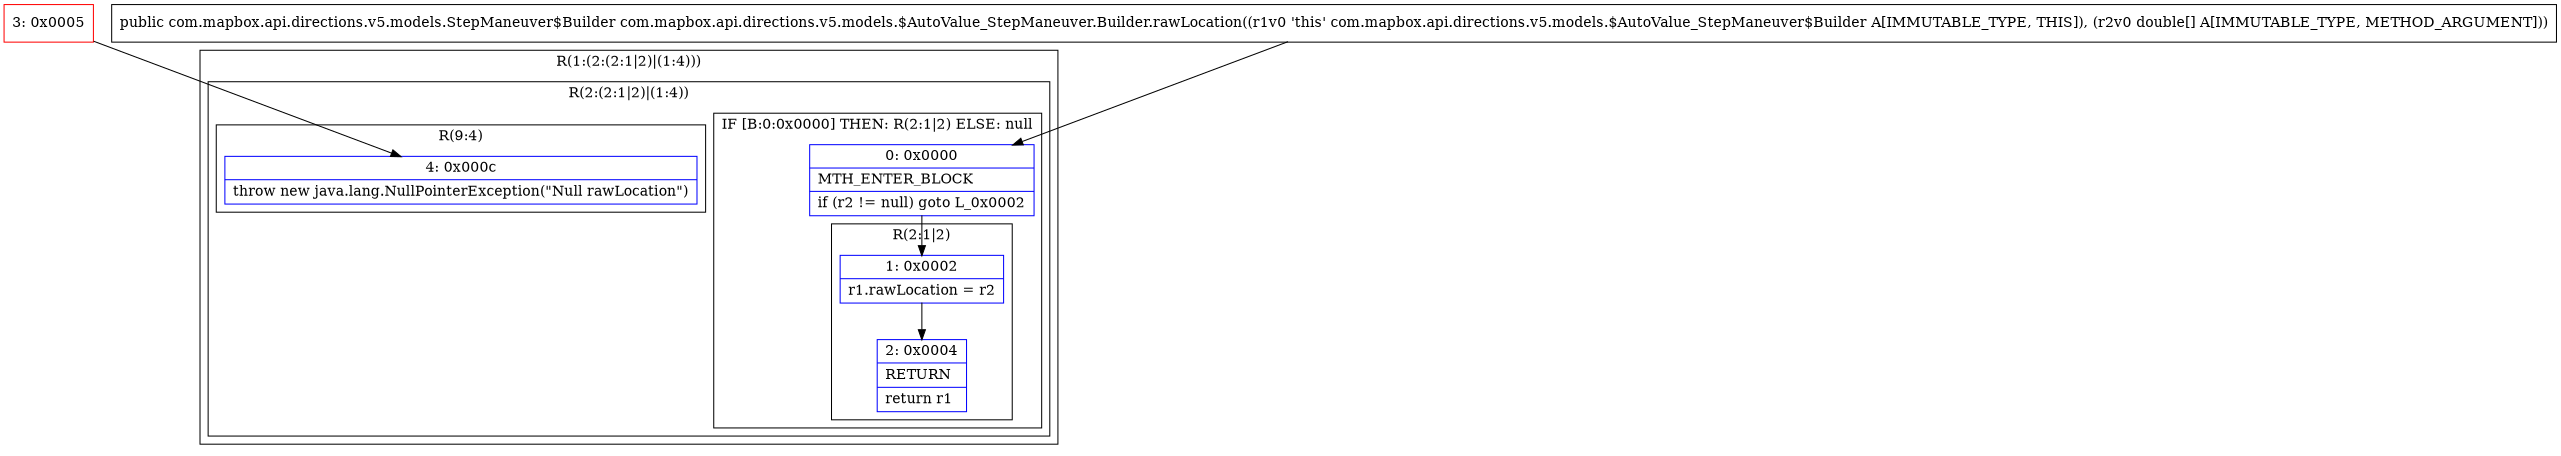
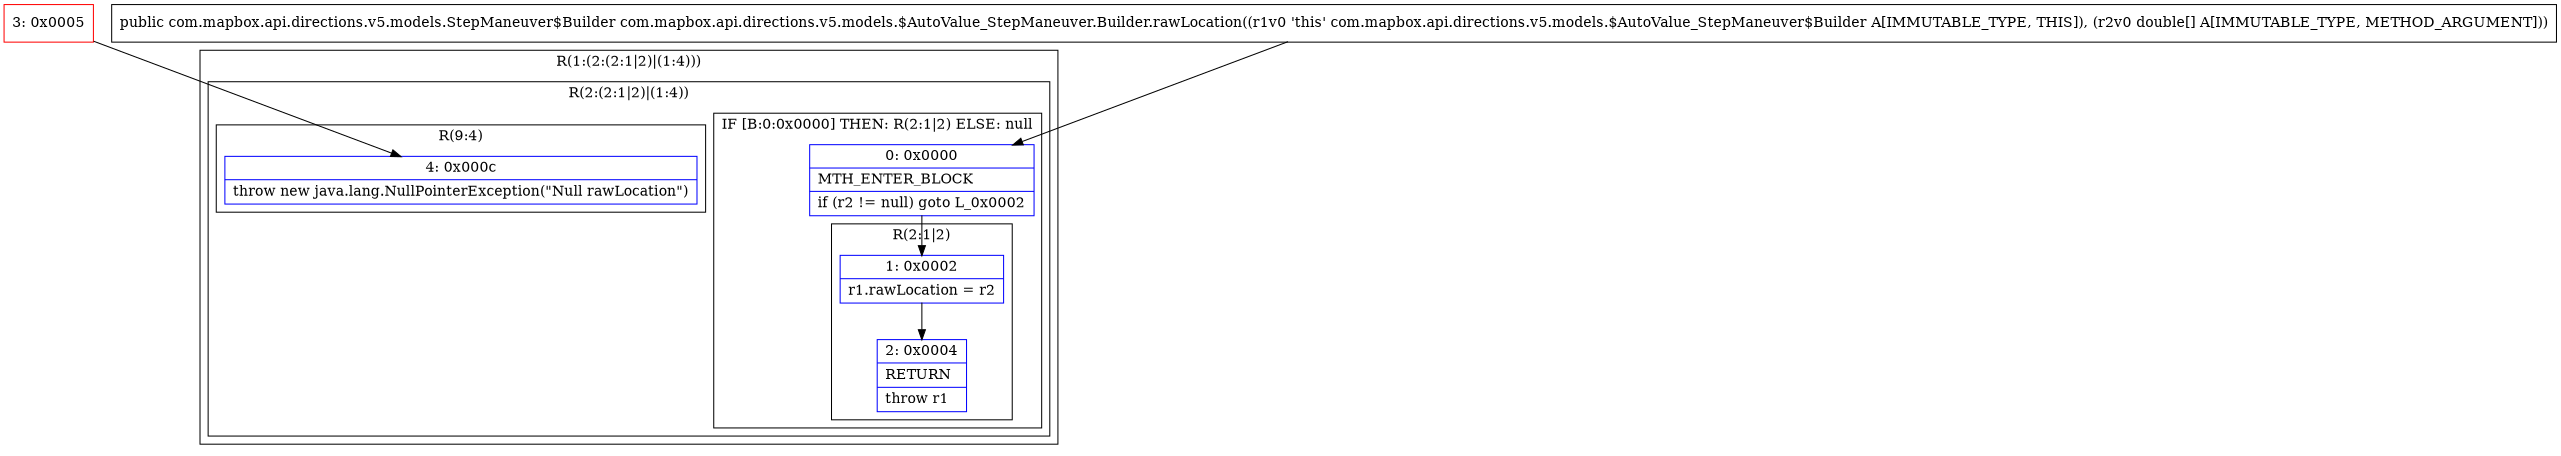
(919, 399) -> (917, 399)
